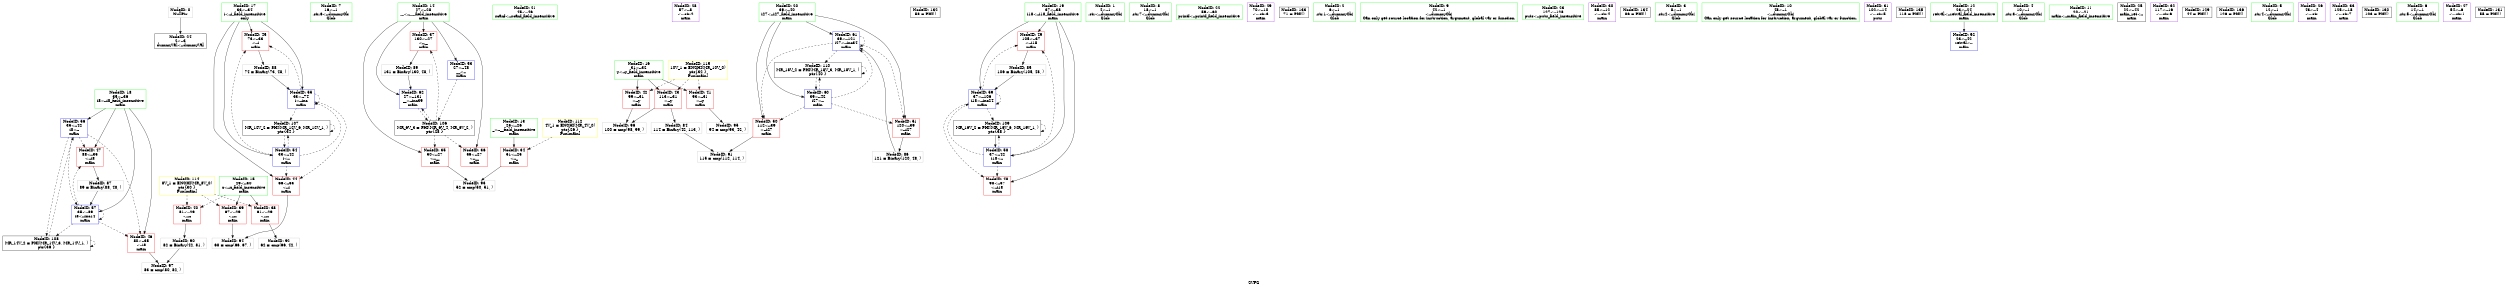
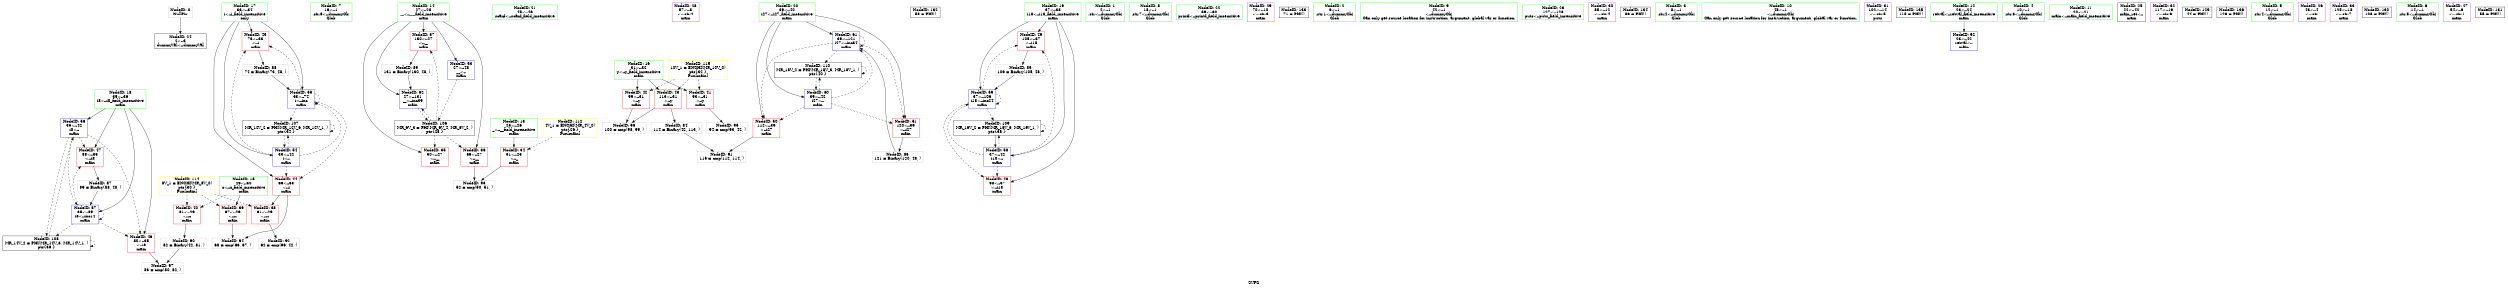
(456, 172) -> (474, 172)
(253, 199) -> (276, 199)
